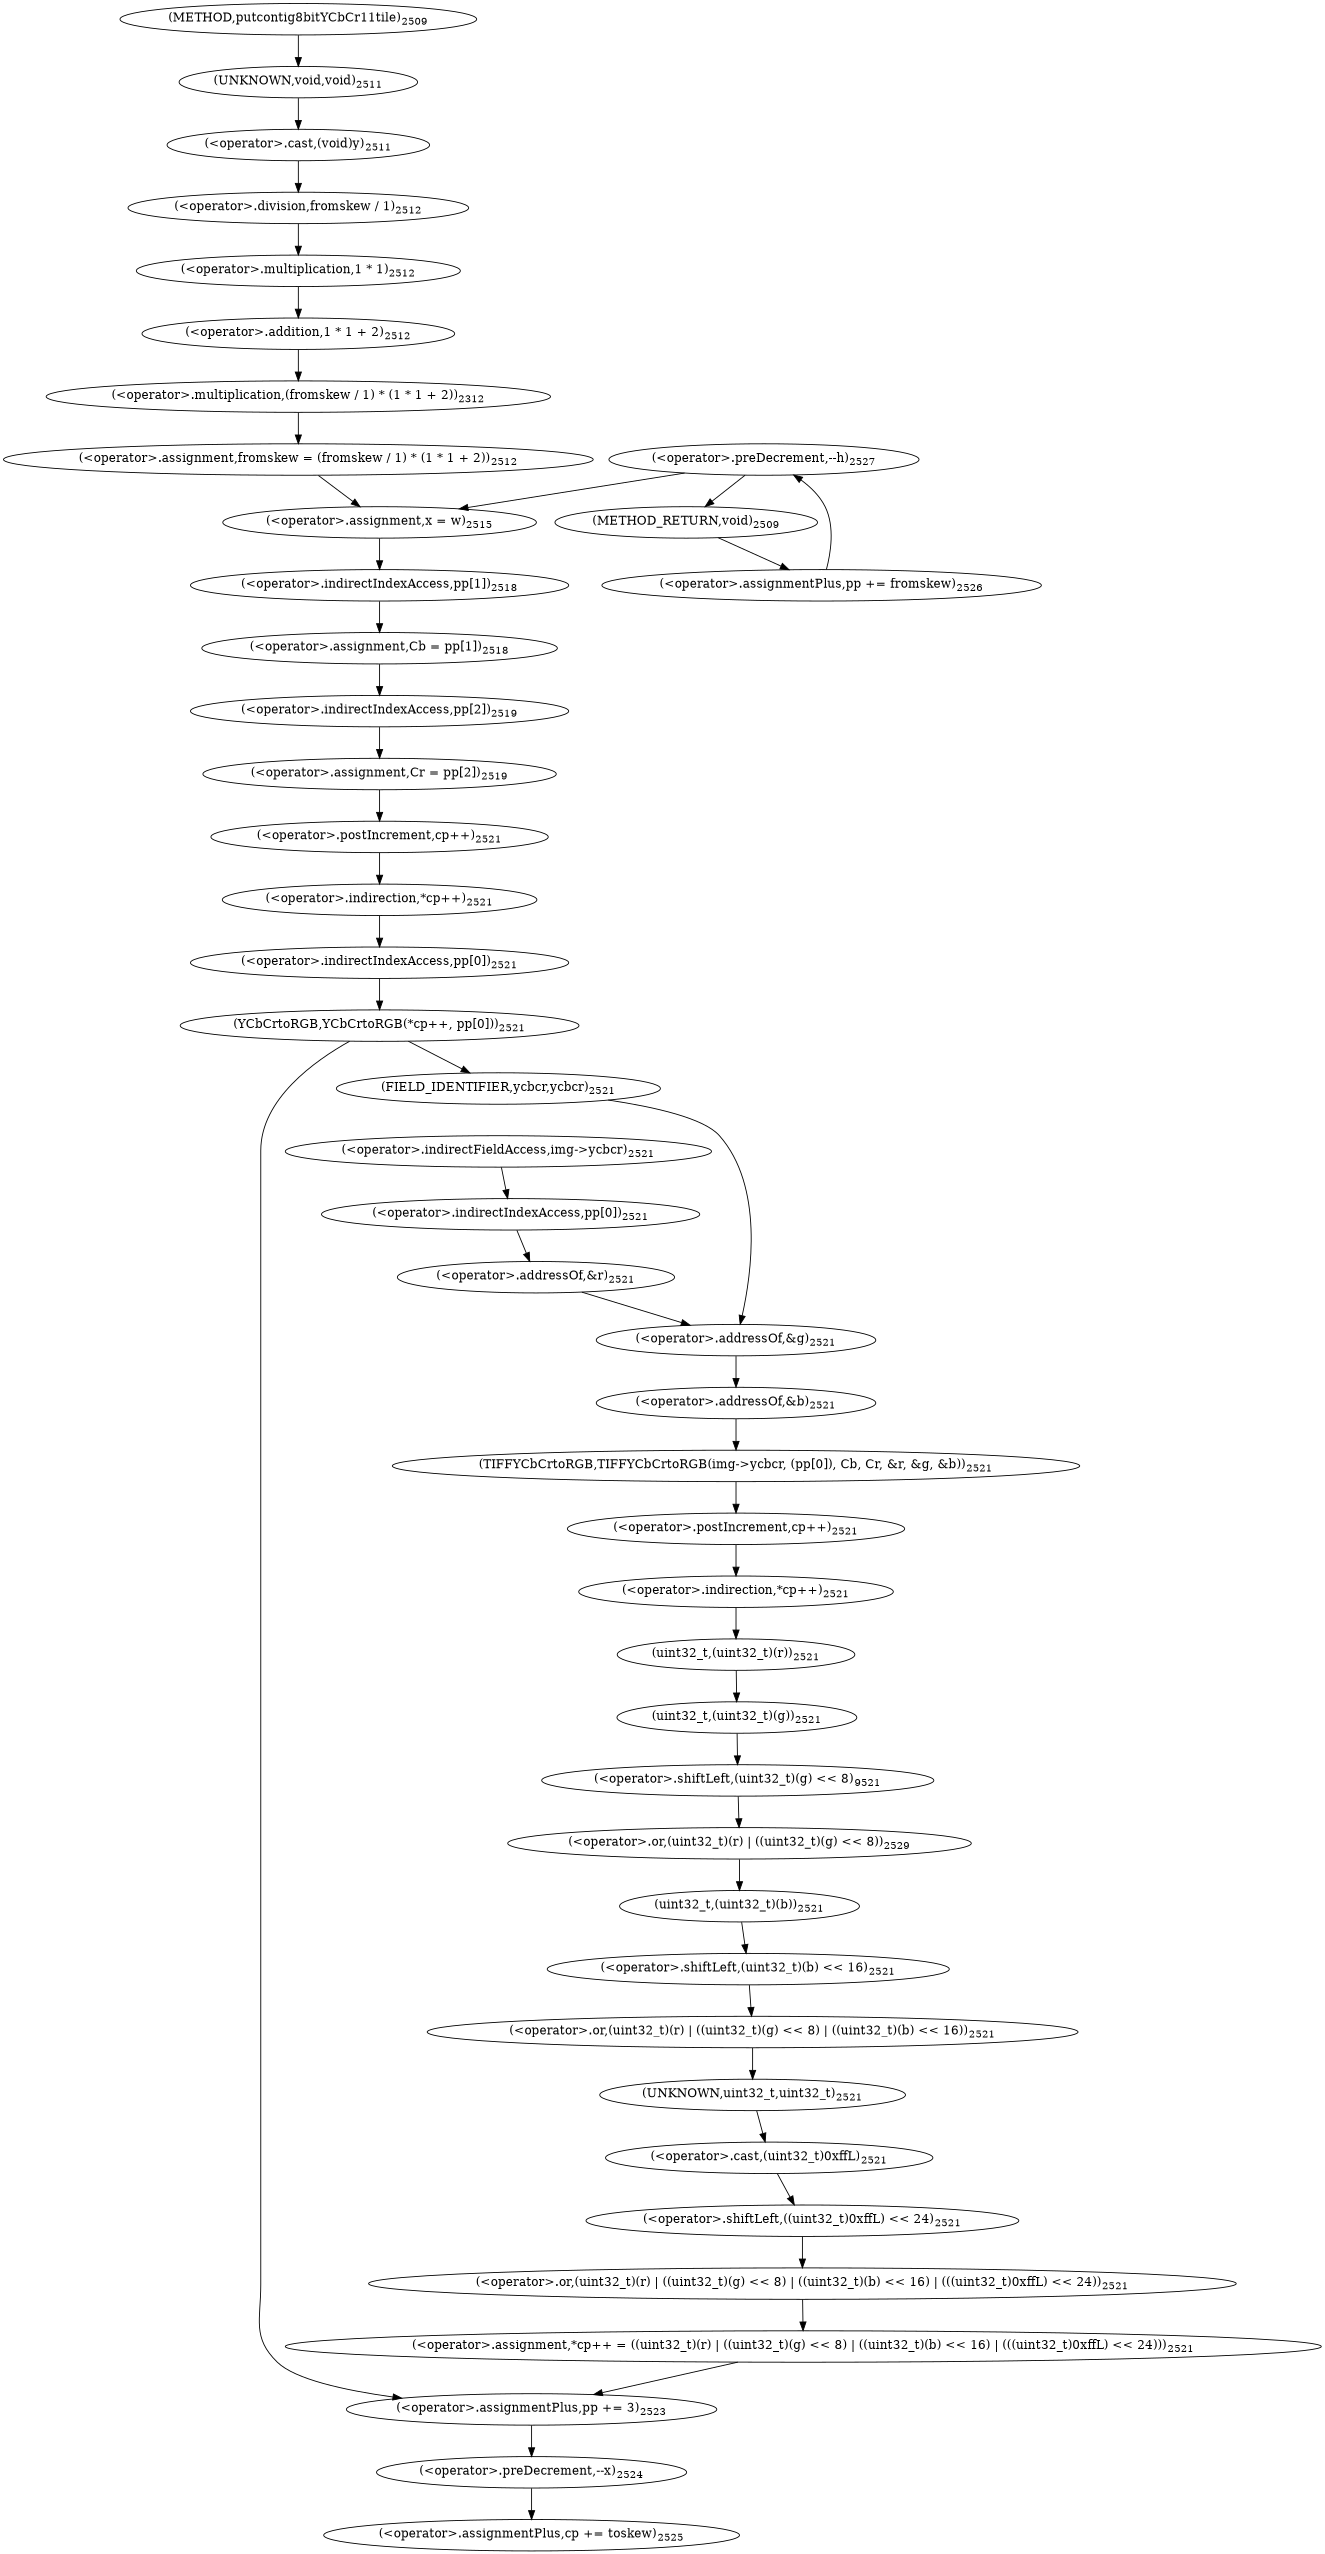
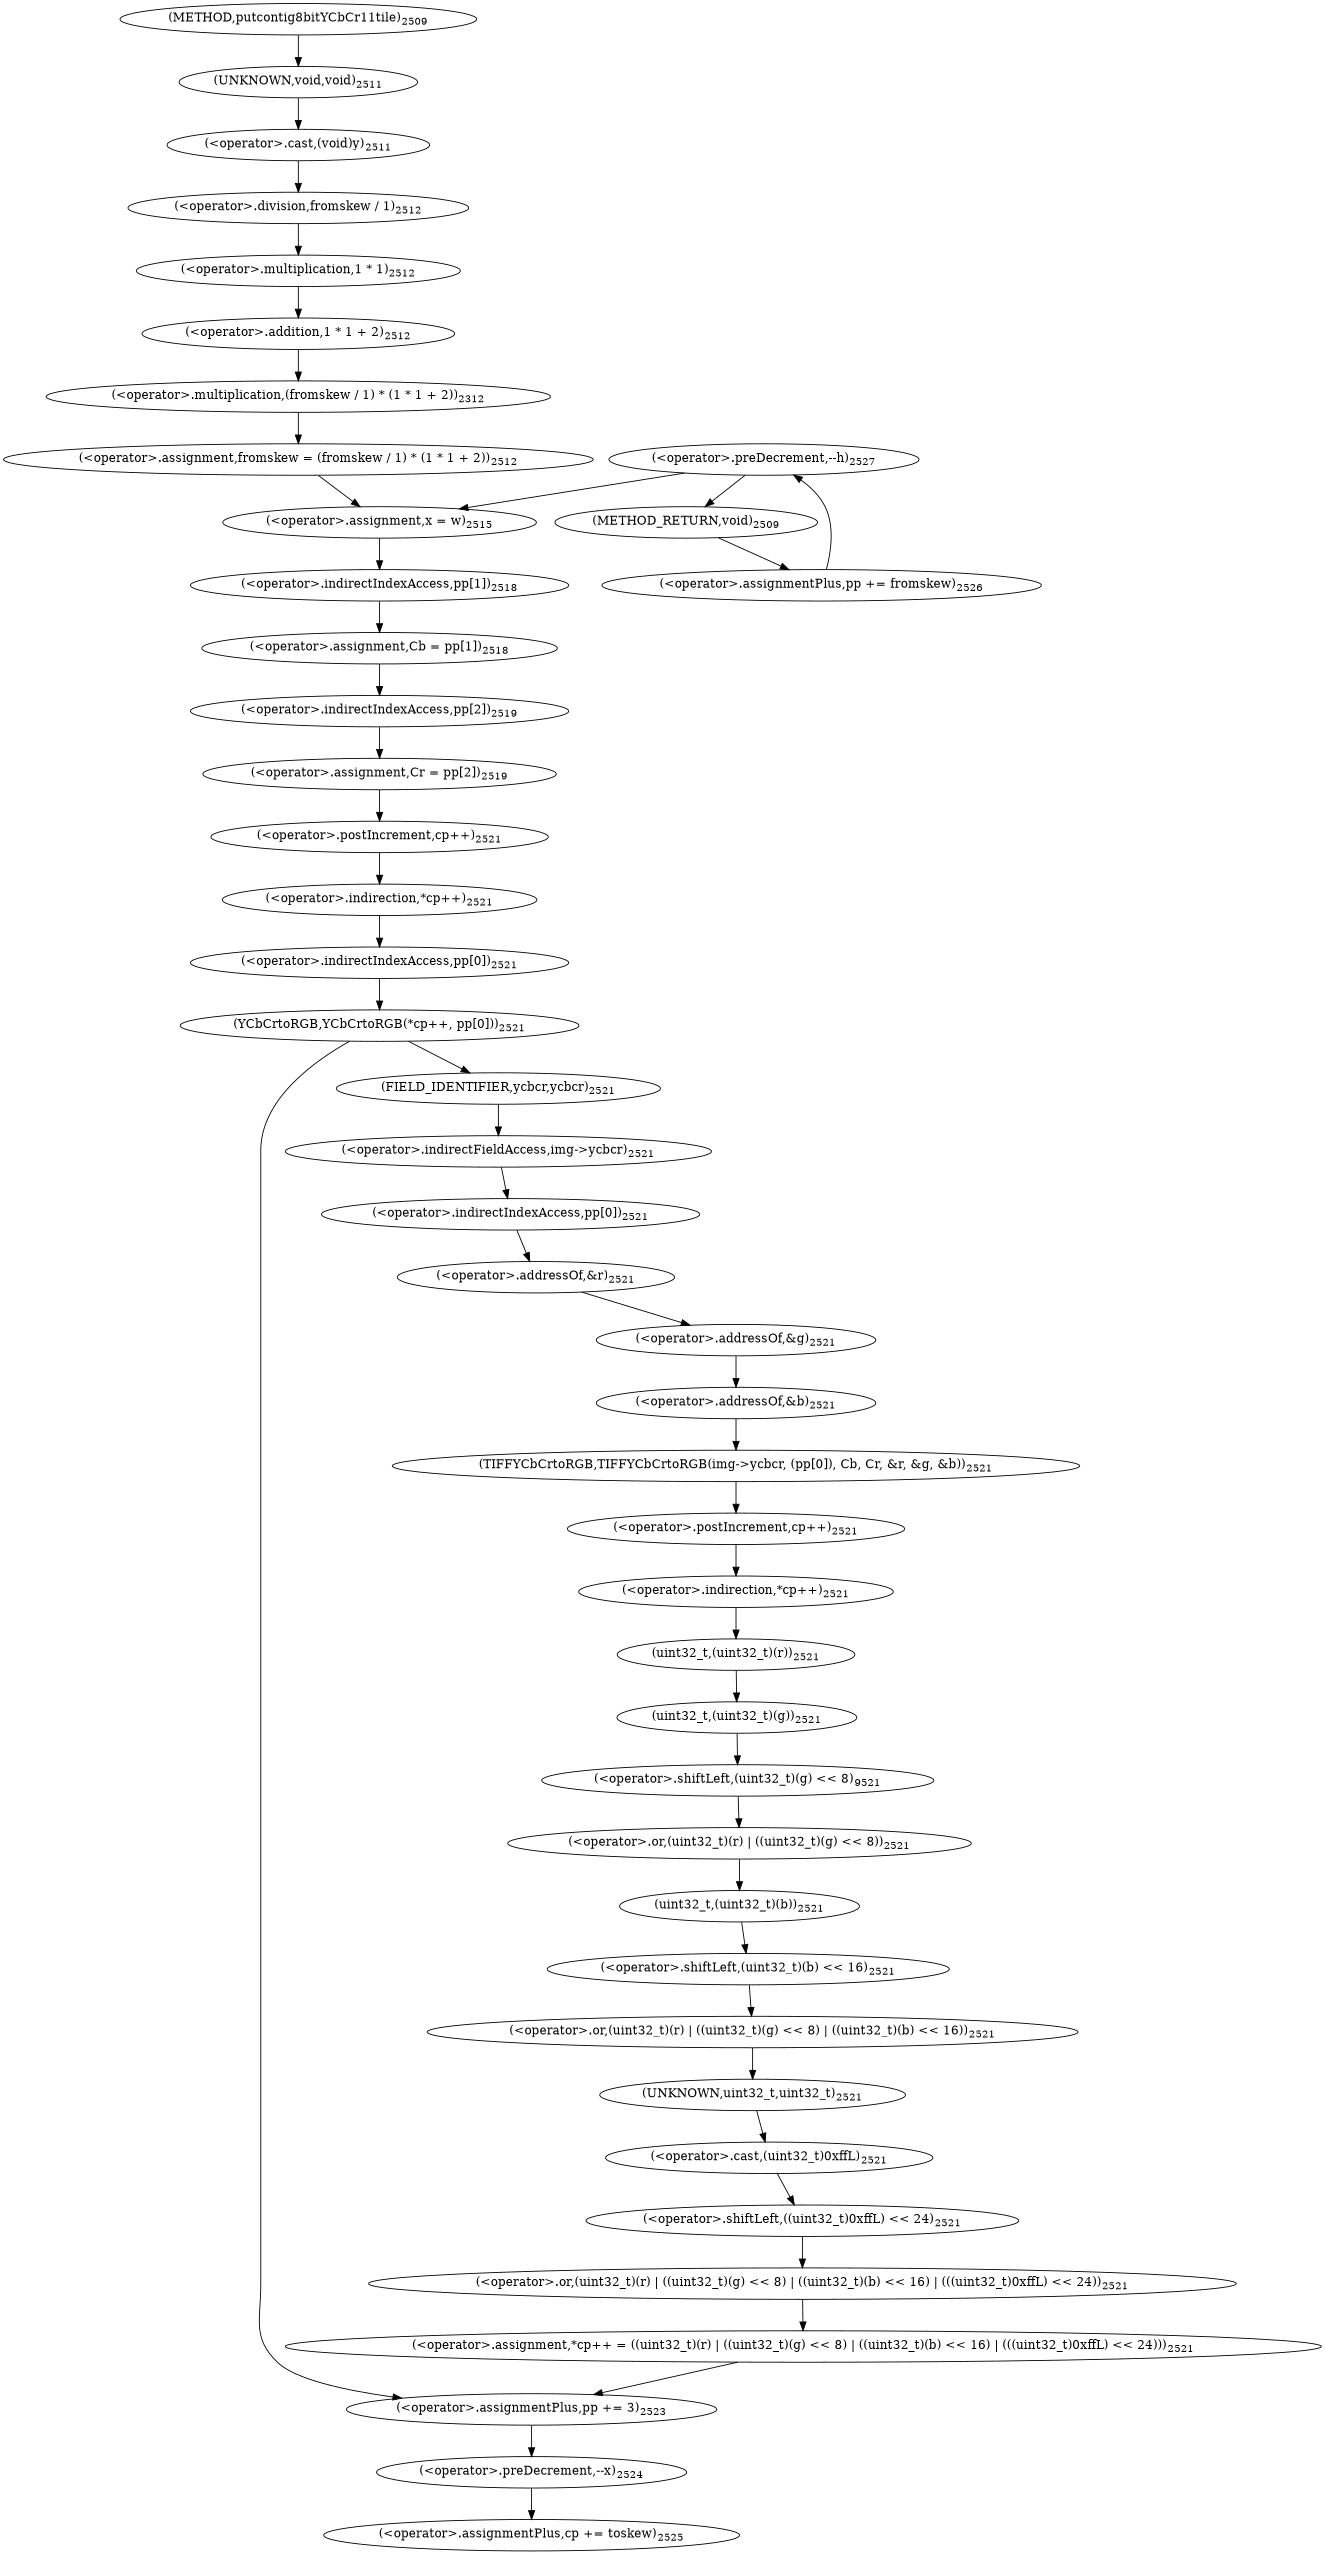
(737, 1165) -> (498, 1116)
(897, 1842) -> (897, 1842)
